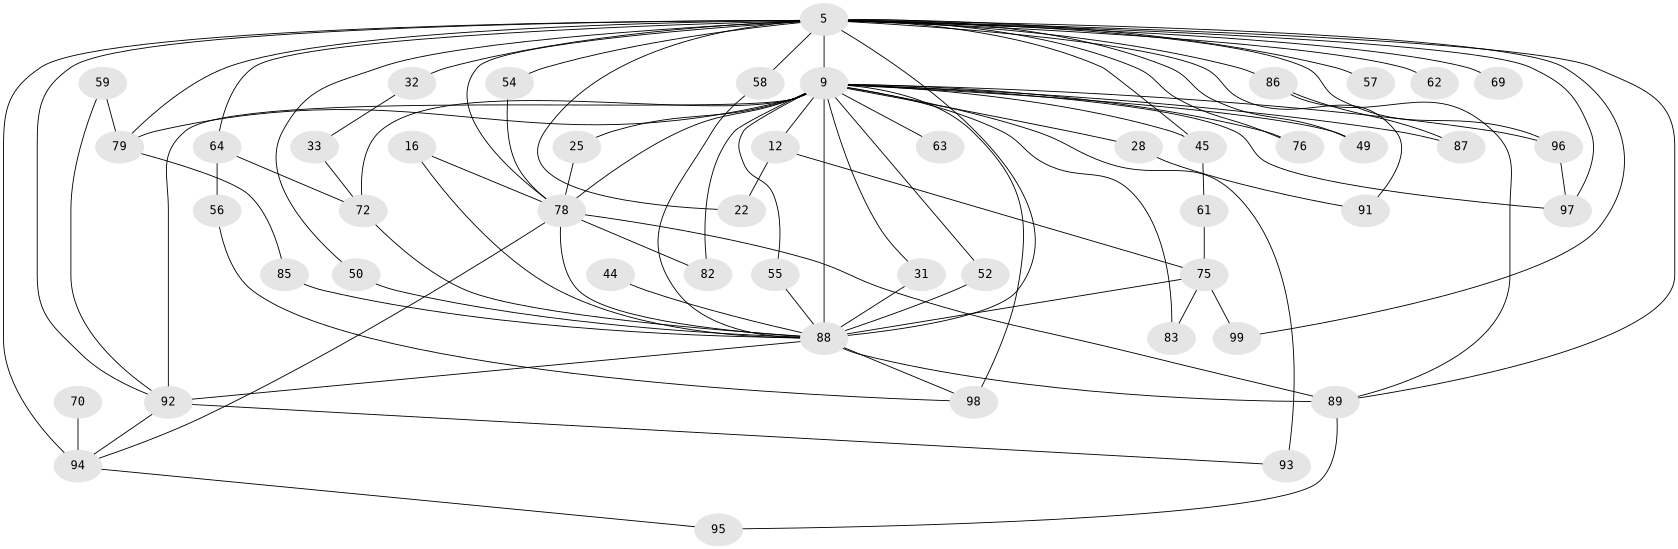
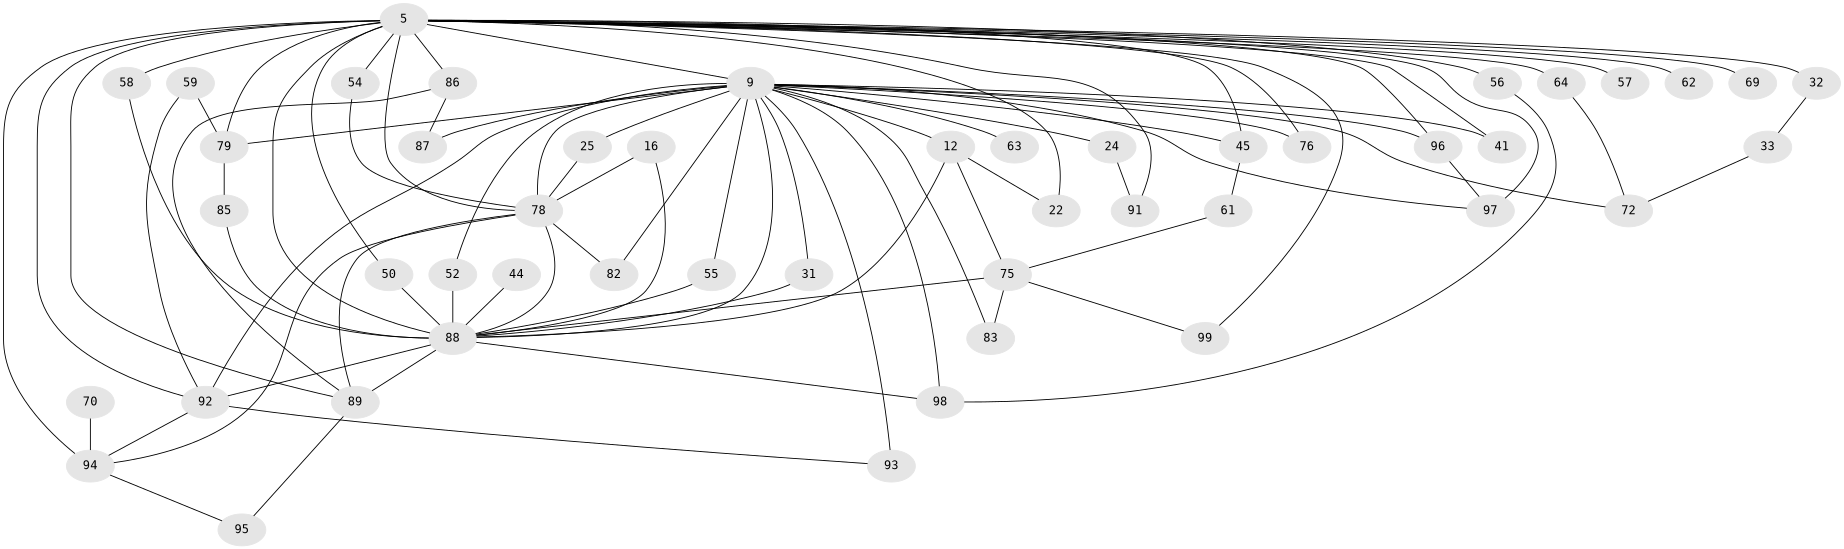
(1139, 147) -> (1112, 147)
(1364, 147) -> (1502, 147)
(217, 184) -> (955, 28)
(576, 314) -> (744, 316)
